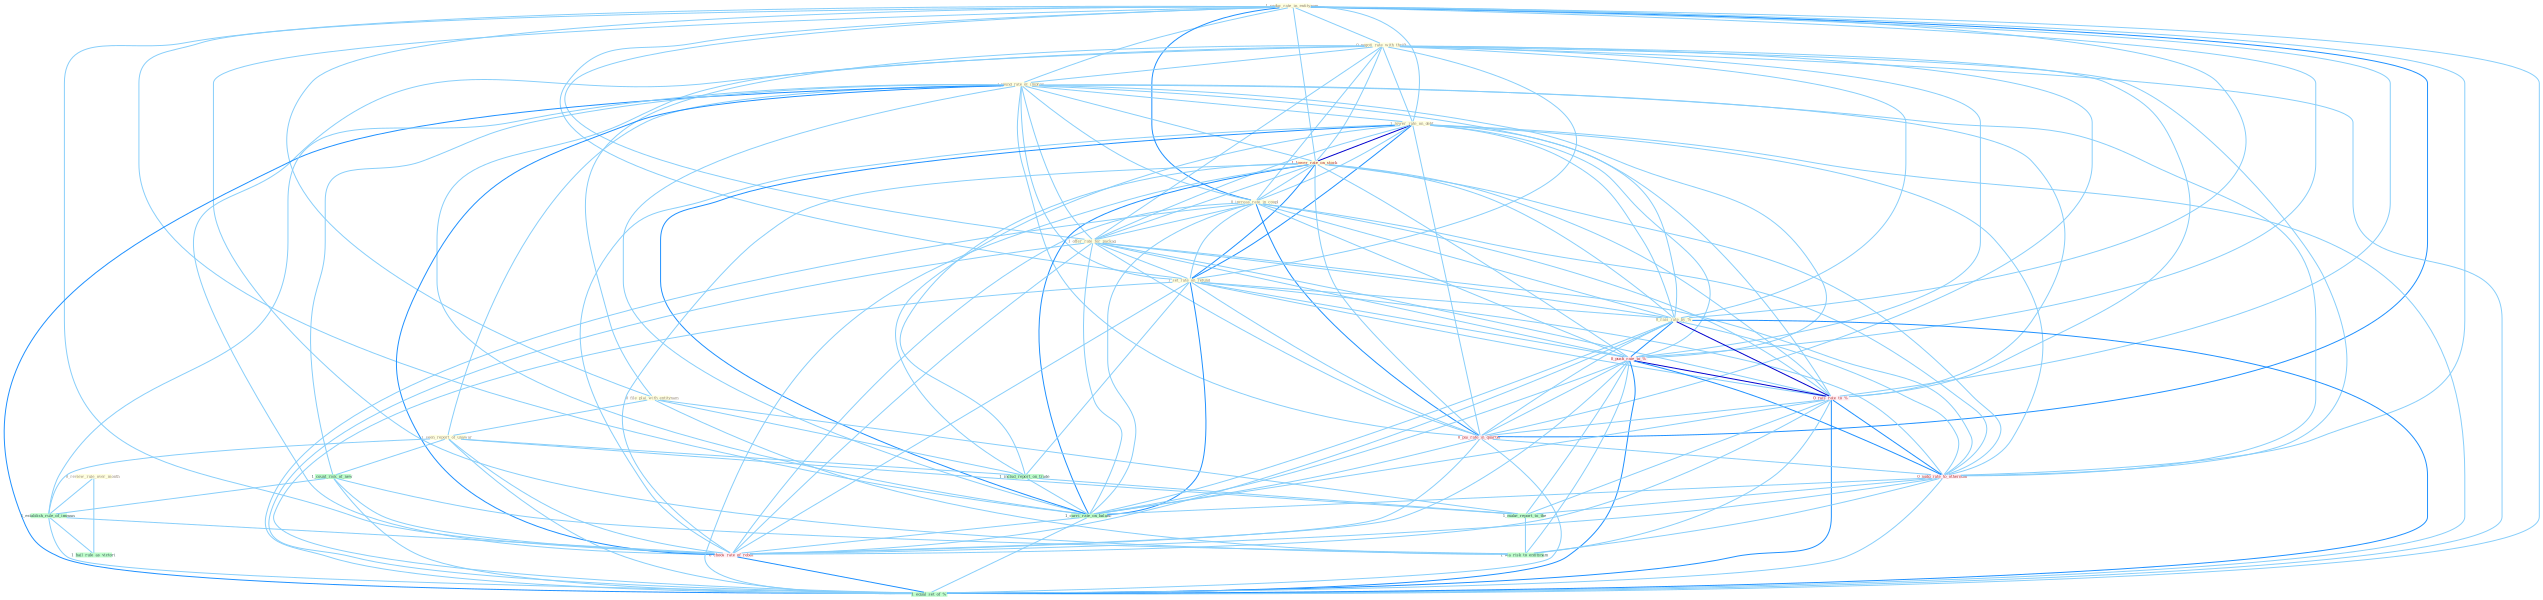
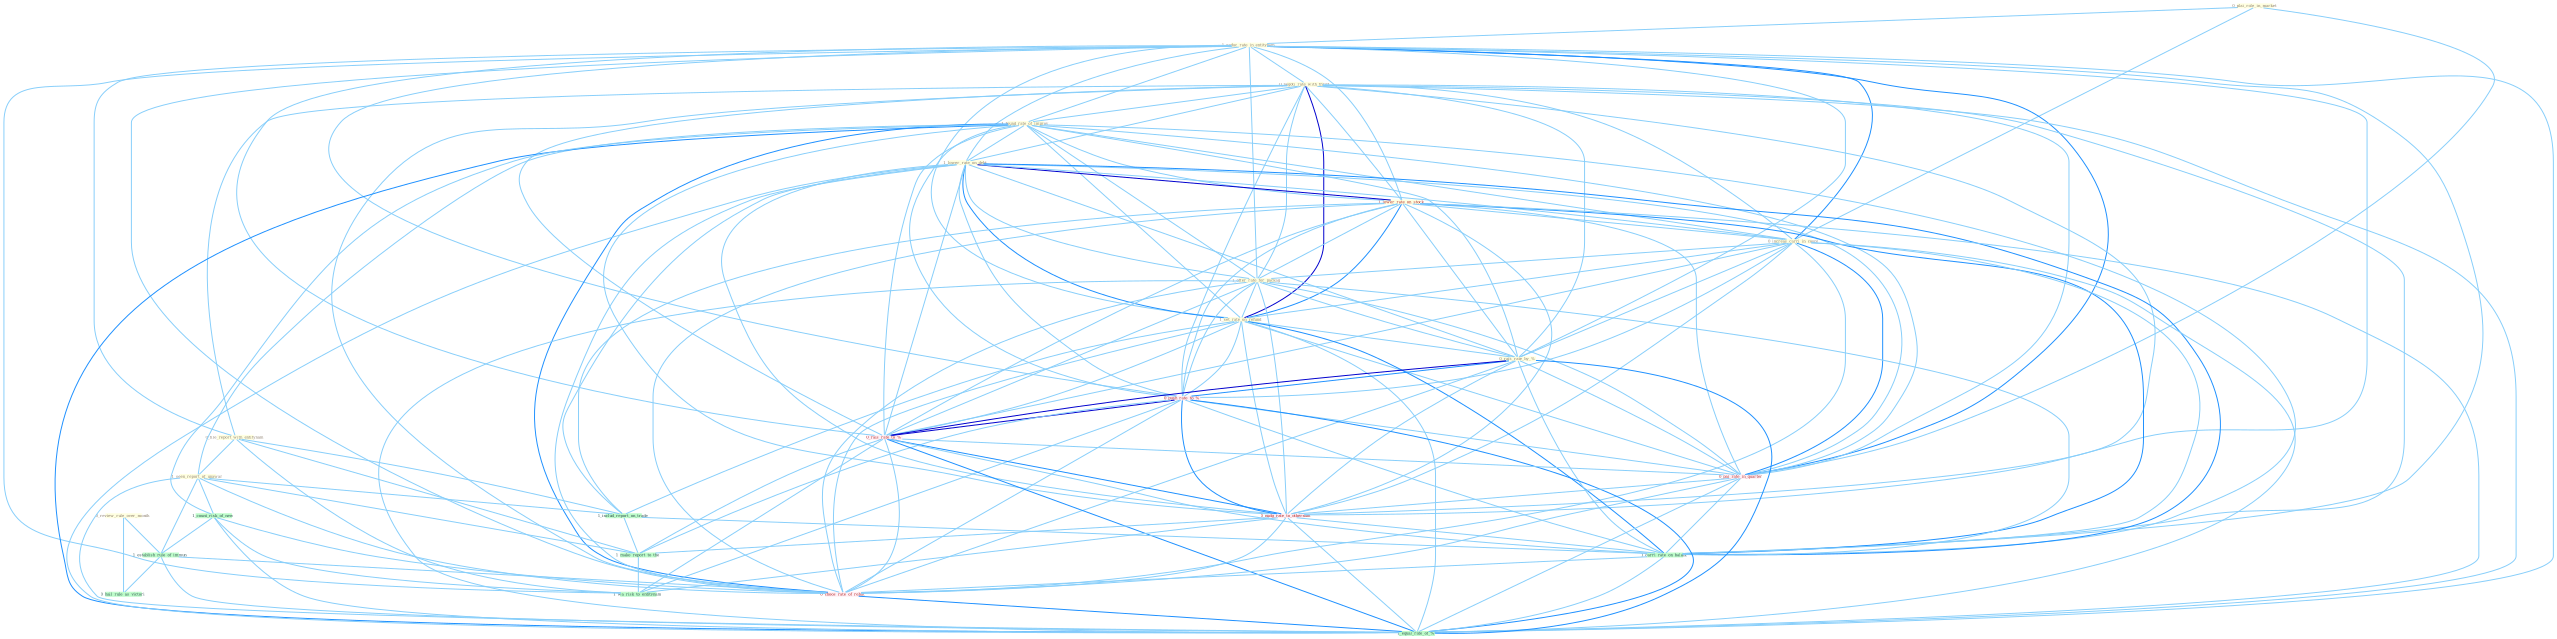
none -> (2255, 6)
(473, 127) -> none
(1256, 202) -> (1793, 241)
(1492, 210) -> (1324, 214)
(653, 398) -> (235, 437)
(94, 555) -> (124, 594)
(929, 594) -> (1417, 633)
